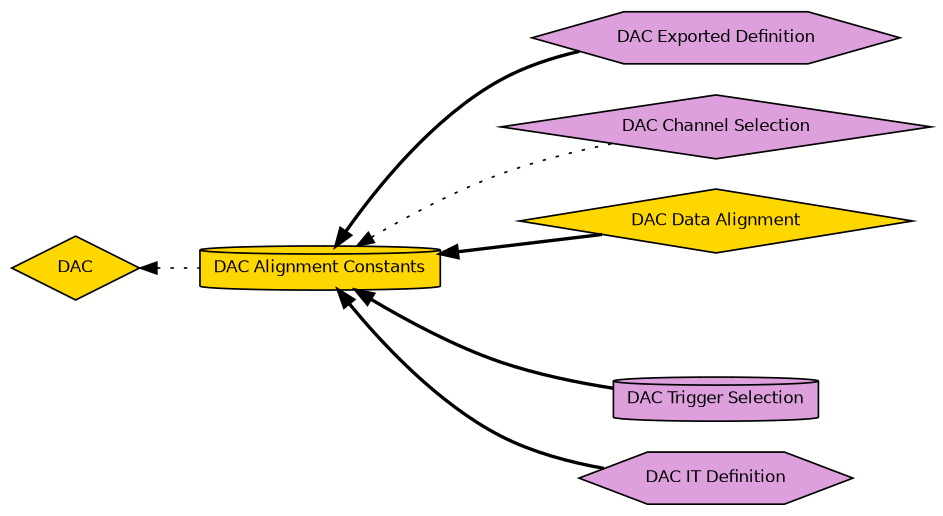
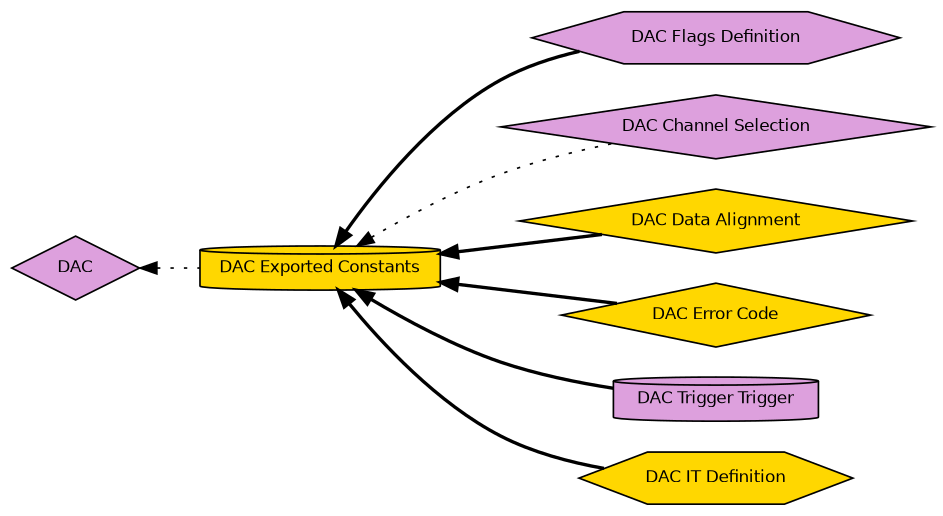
(716, 38) -> (716, 38)
(76, 268) -> (76, 268)
(320, 268) -> (320, 268)
none -> (716, 315)
(716, 399) -> (716, 399)
(716, 478) -> (716, 478)
